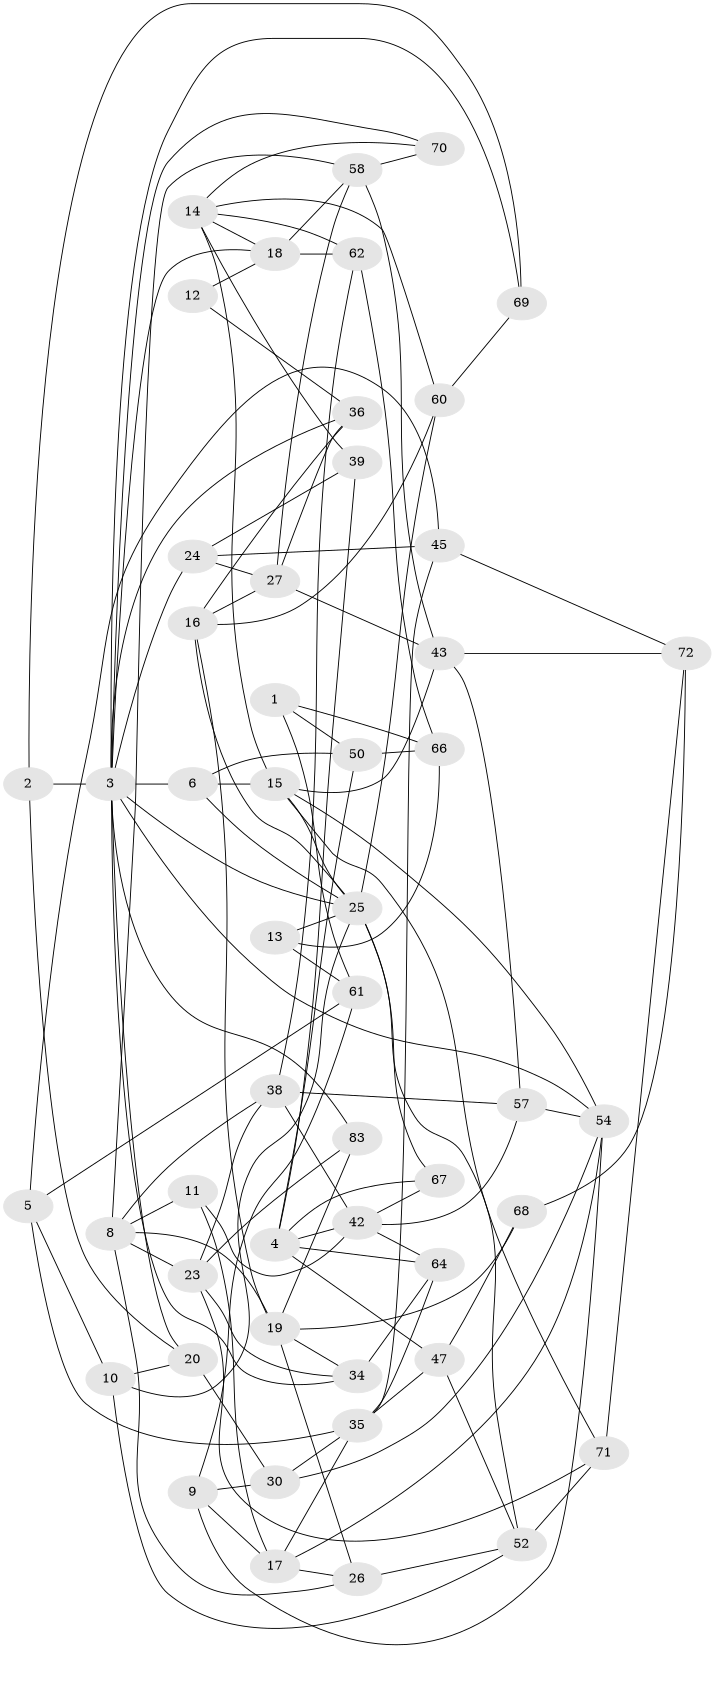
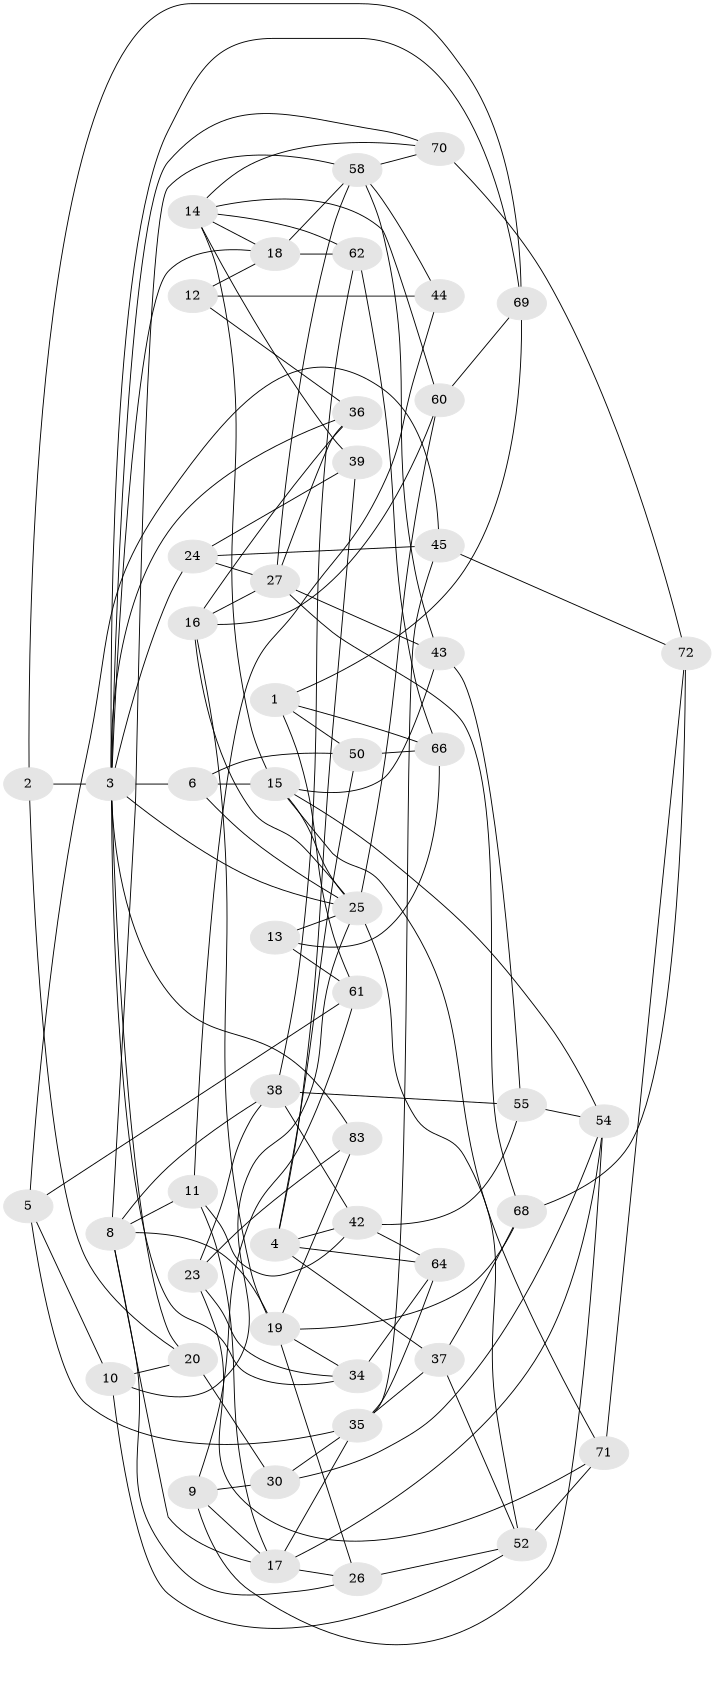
none -> (440, 296)
none -> (477, 548)
(563, 653) -> (598, 385)
none -> (489, 851)
(304, 1003) -> none
(522, 1105) -> (522, 1105)
(440, 1181) -> none
(157, 1258) -> (149, 1422)
(440, 1360) -> (440, 1360)
